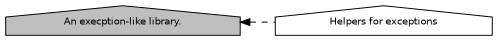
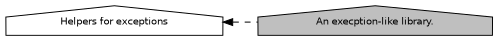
(263, 22) -> (245, 22)
